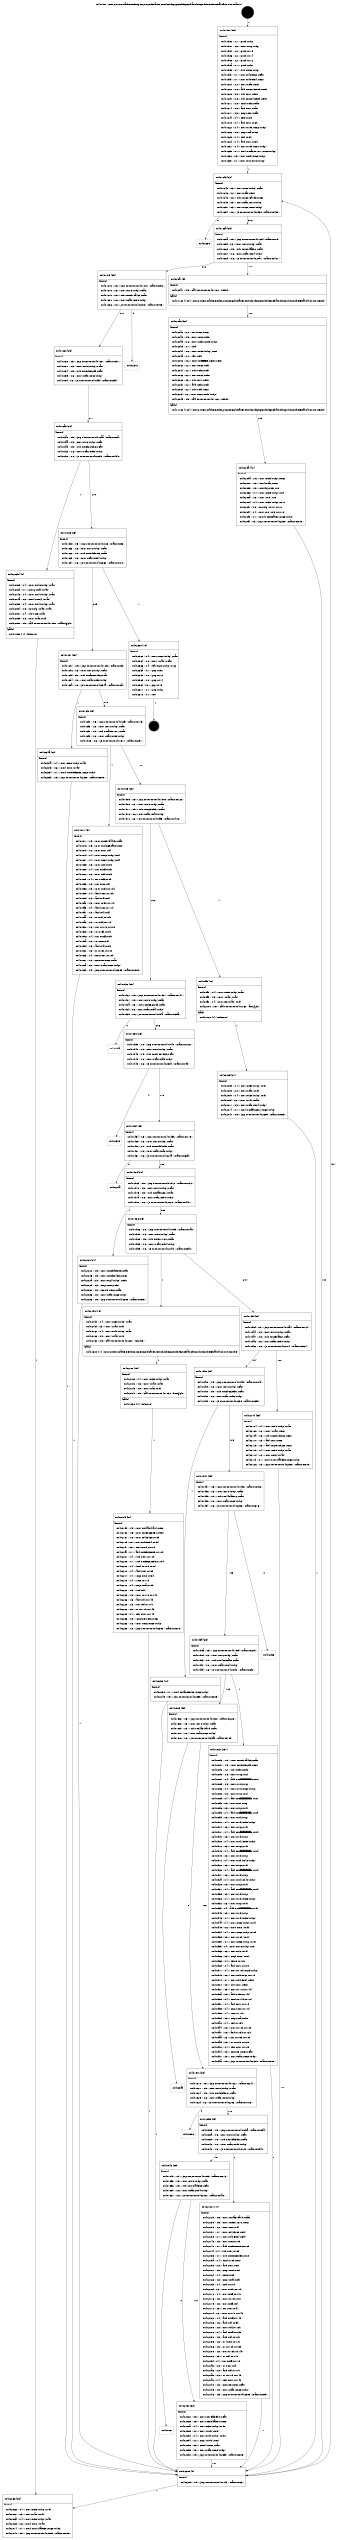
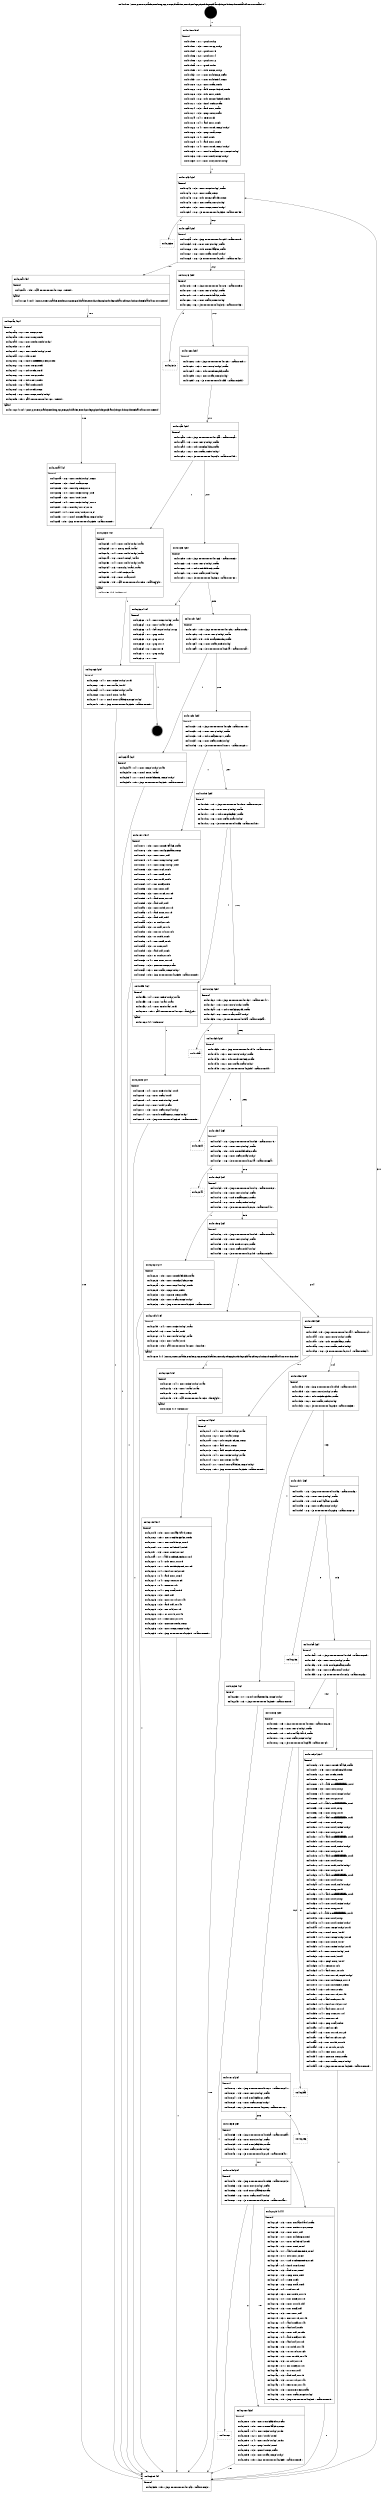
(106, 703) -> (219, 687)
(126, 2496) -> (114, 1599)
